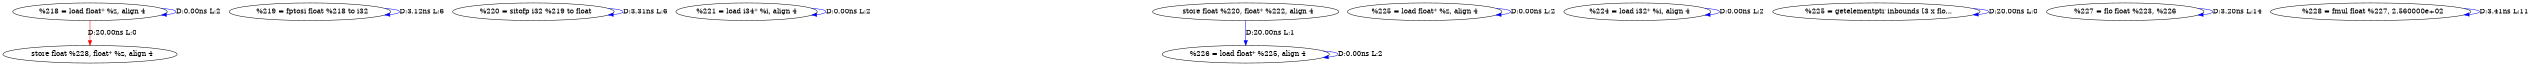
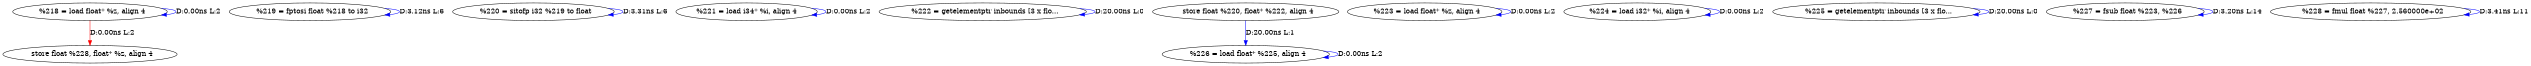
none -> (983, 12)
(1425, 12) -> (1425, 12)
(2125, 12) -> (2125, 12)
(112, 33) -> (112, 33)
